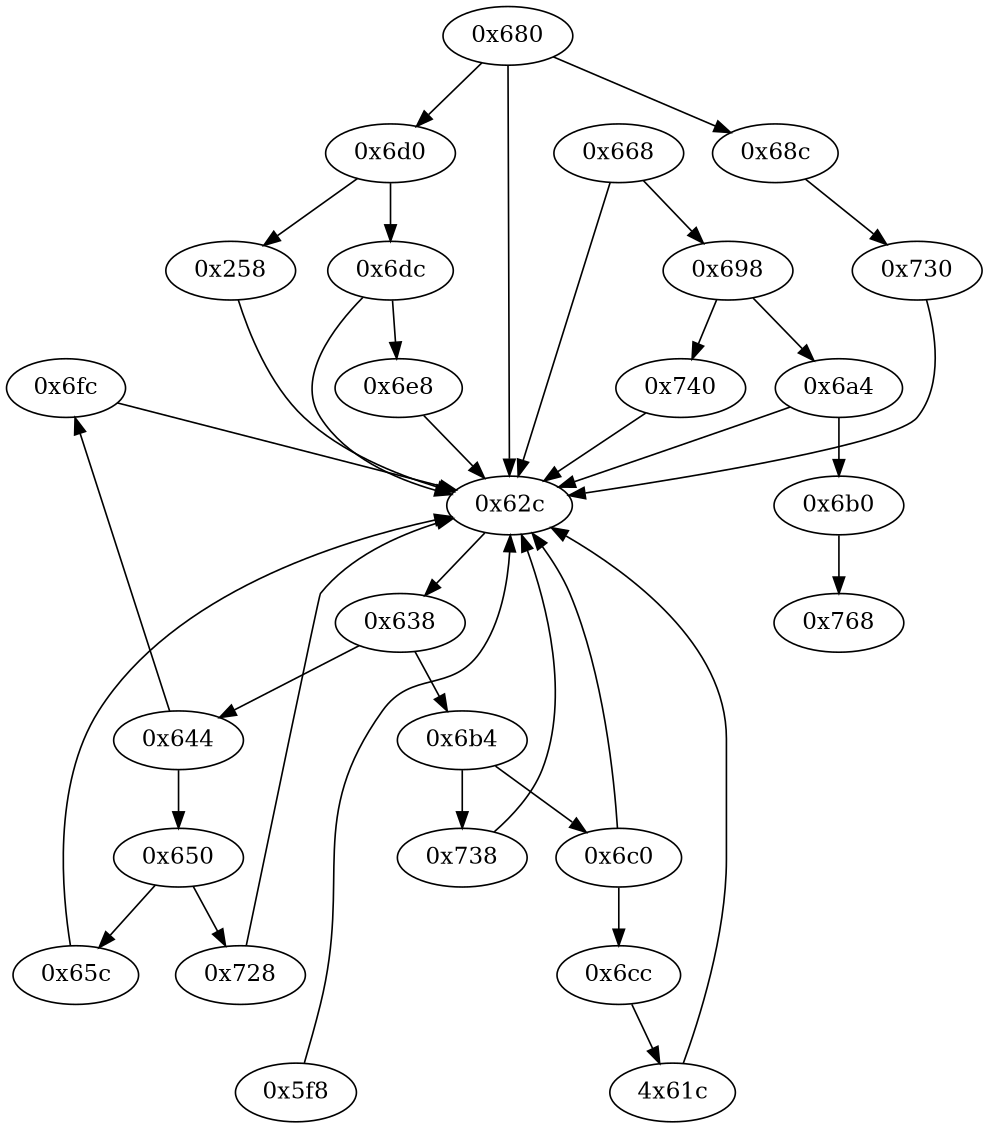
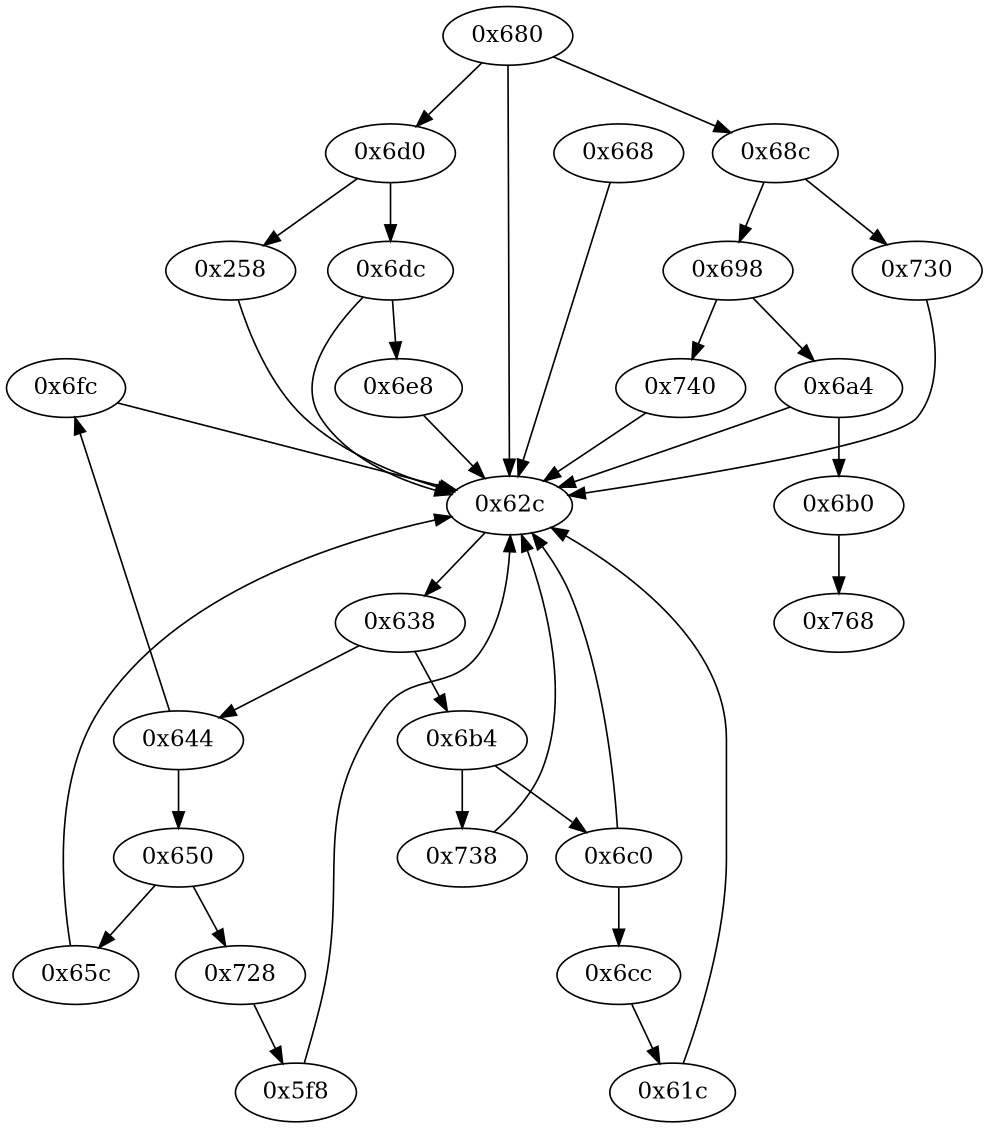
(668, 206) -> (755, 205)
(297, 702) -> (265, 1027)
(673, 1092) -> (673, 1092)
